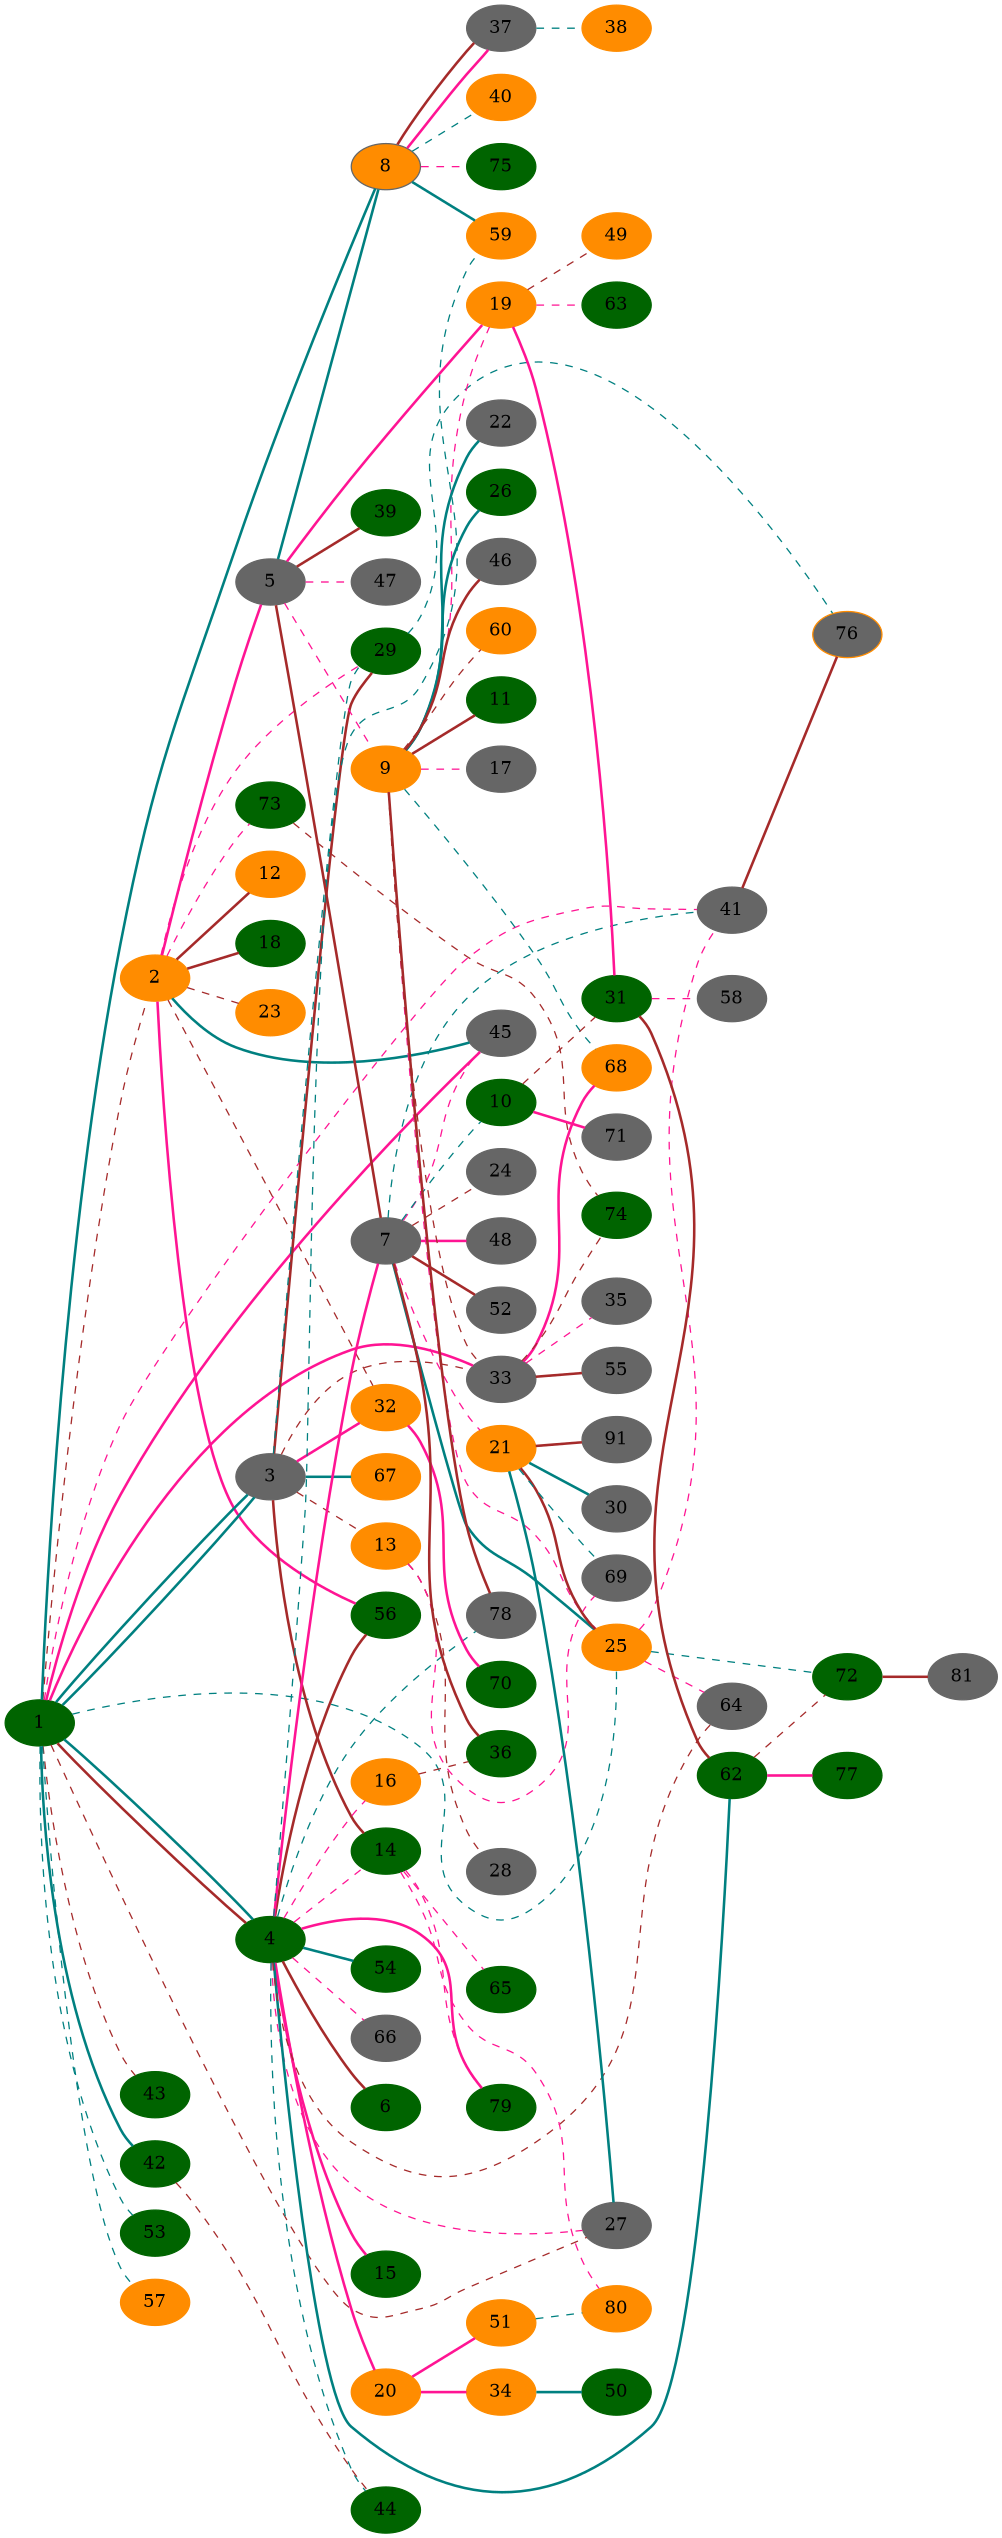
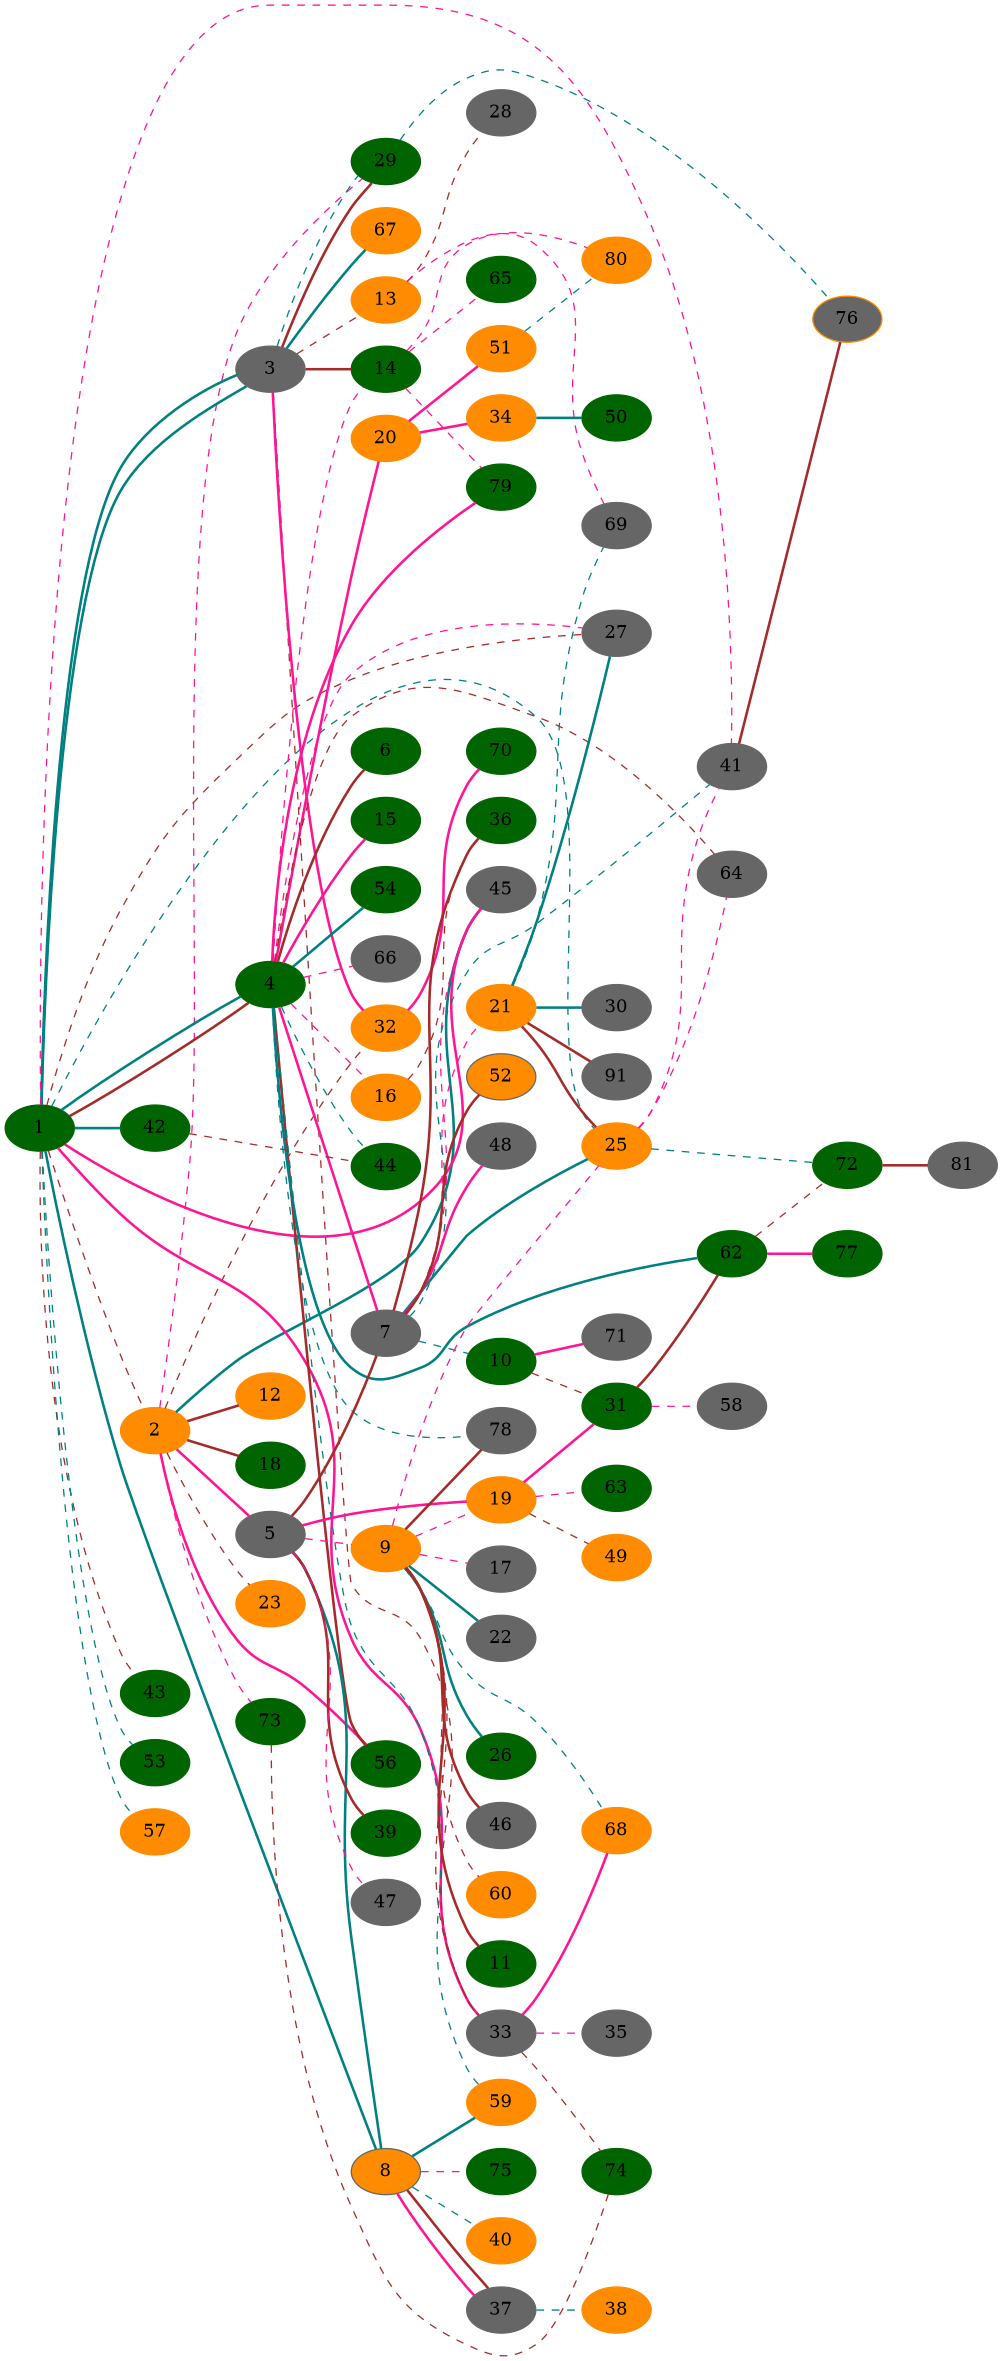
(501, 1172) -> none
(501, 1310) -> (501, 1077)
(617, 1370) -> none
